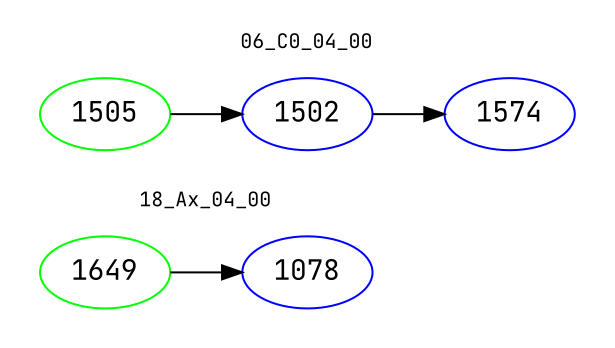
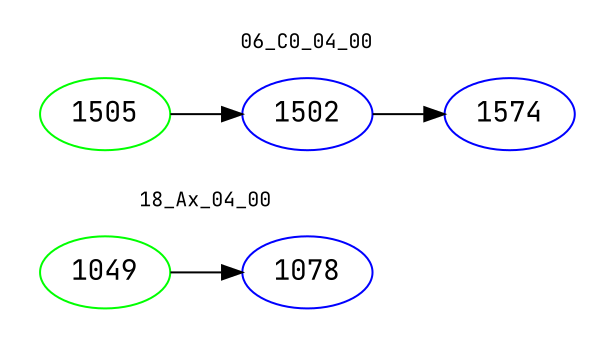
(105, 272) -> (105, 272)
